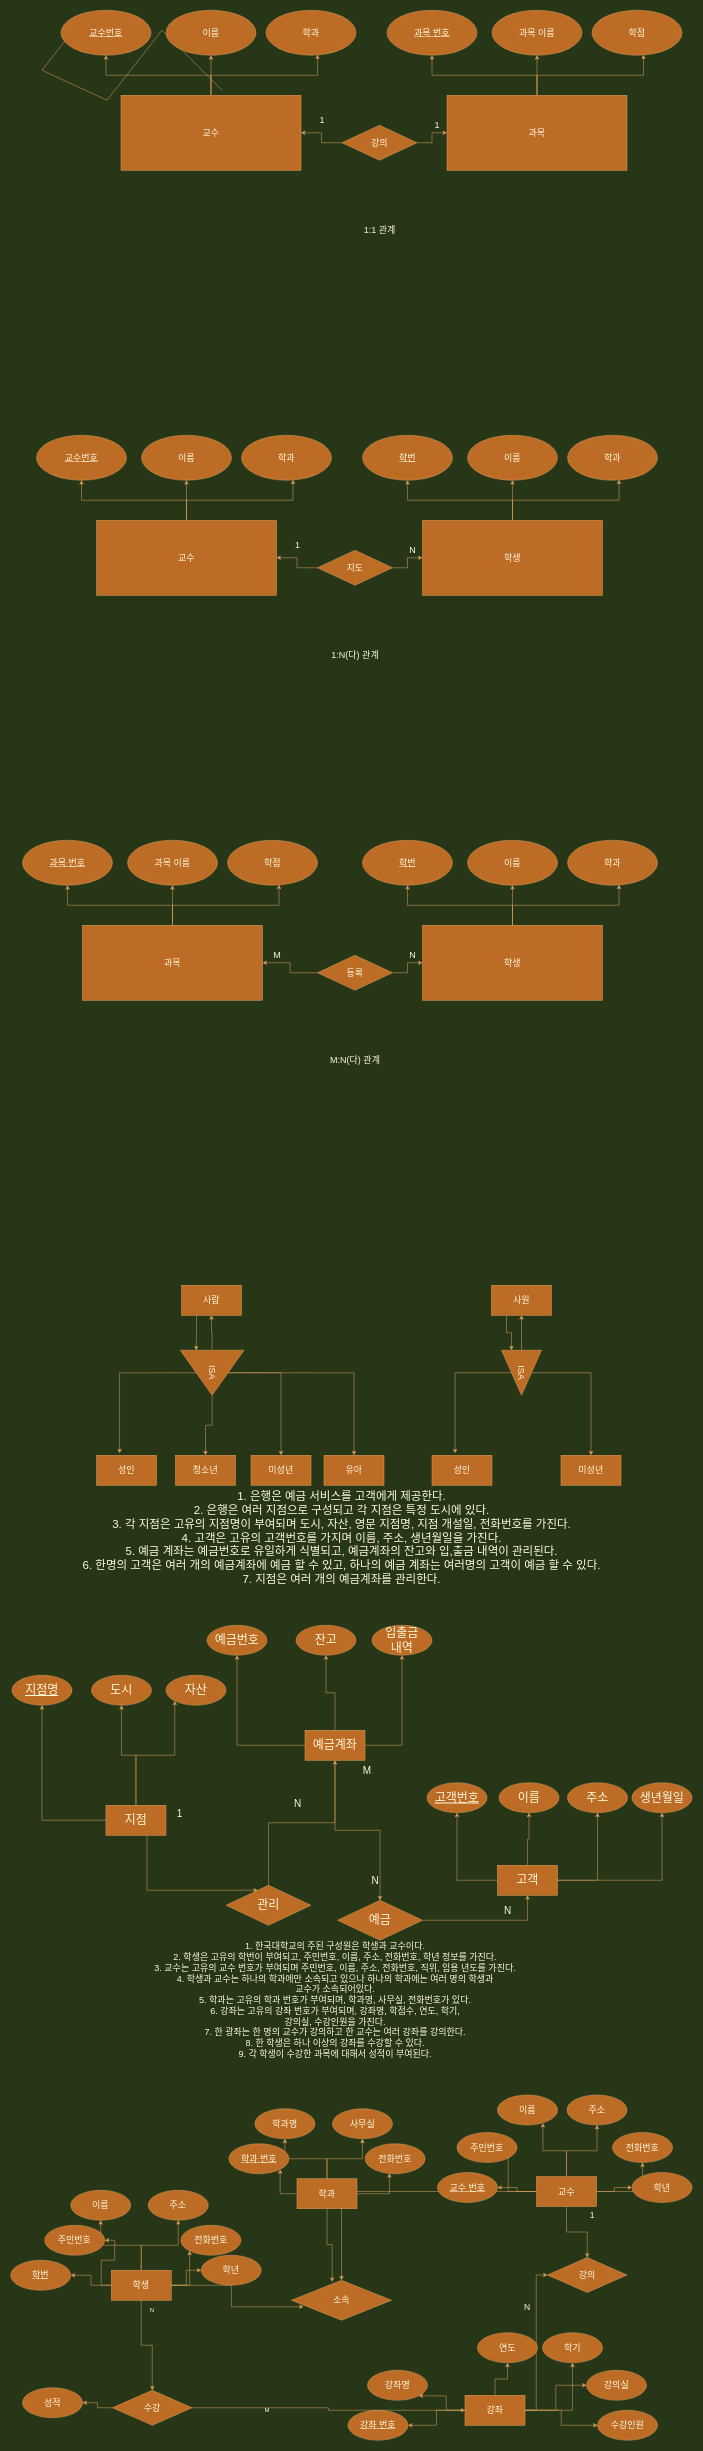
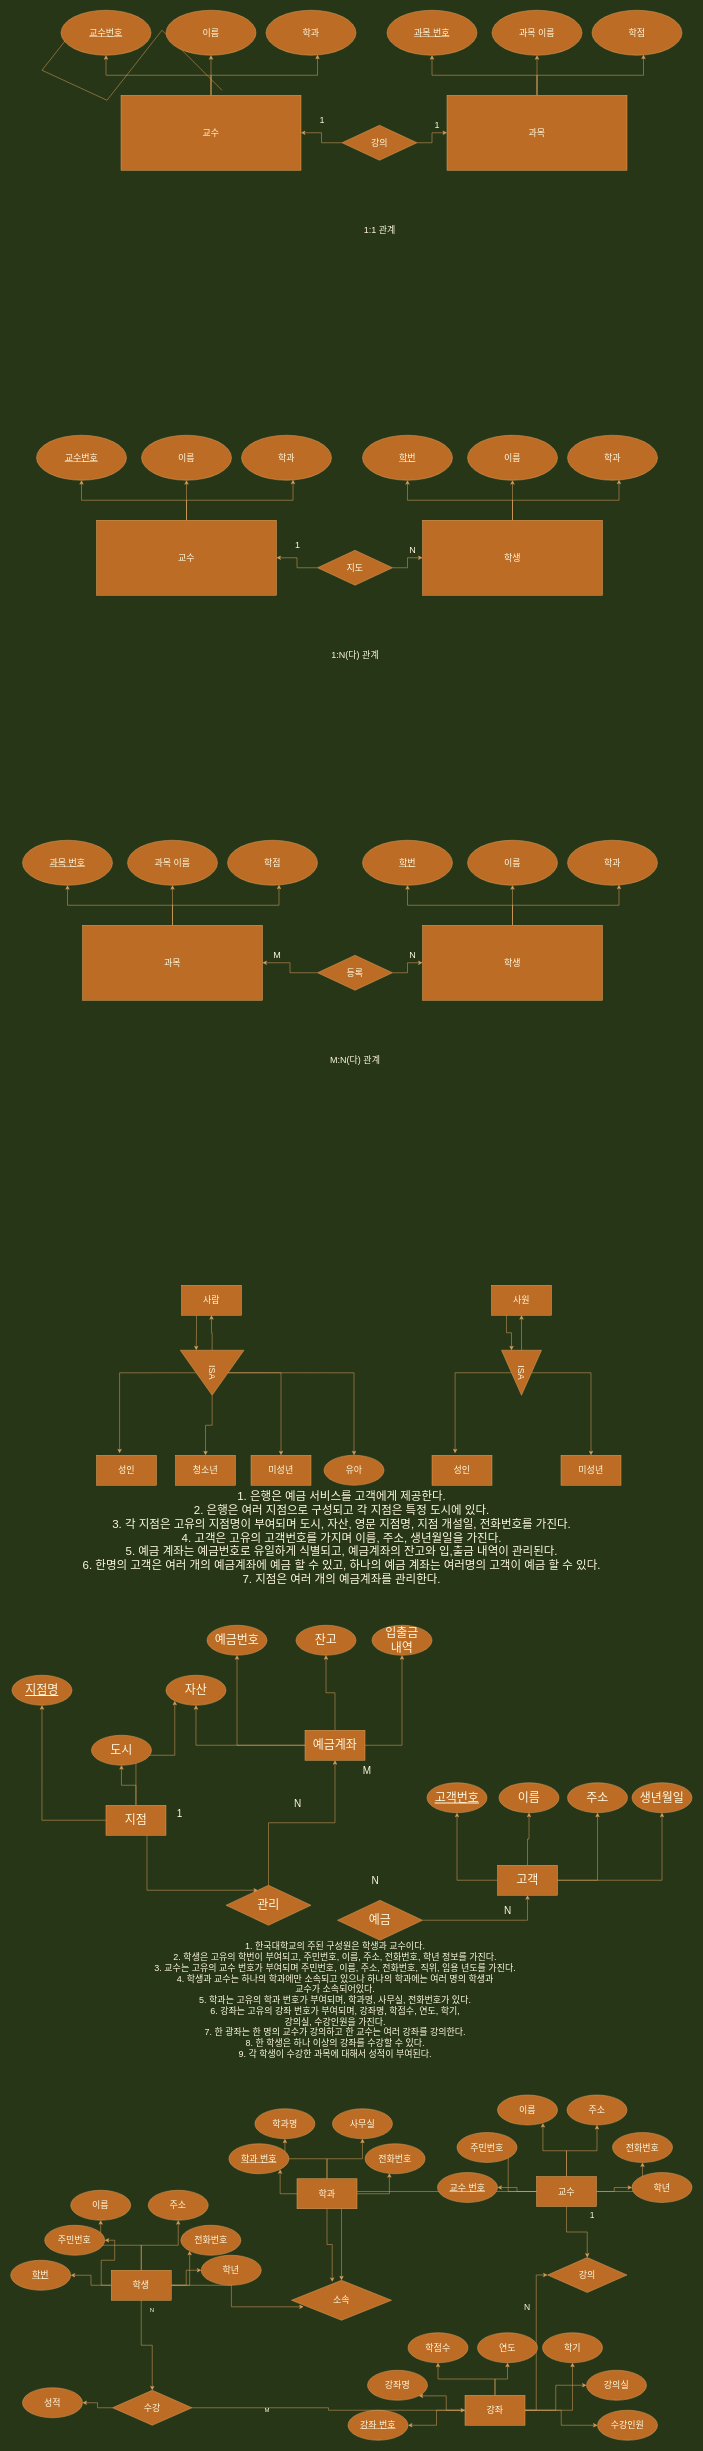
(354, 1470) -> (354, 1470)
(121, 1690) -> (121, 1750)
(380, 1895) -> (196, 1709)
none -> (438, 2348)
none -> (438, 2367)
